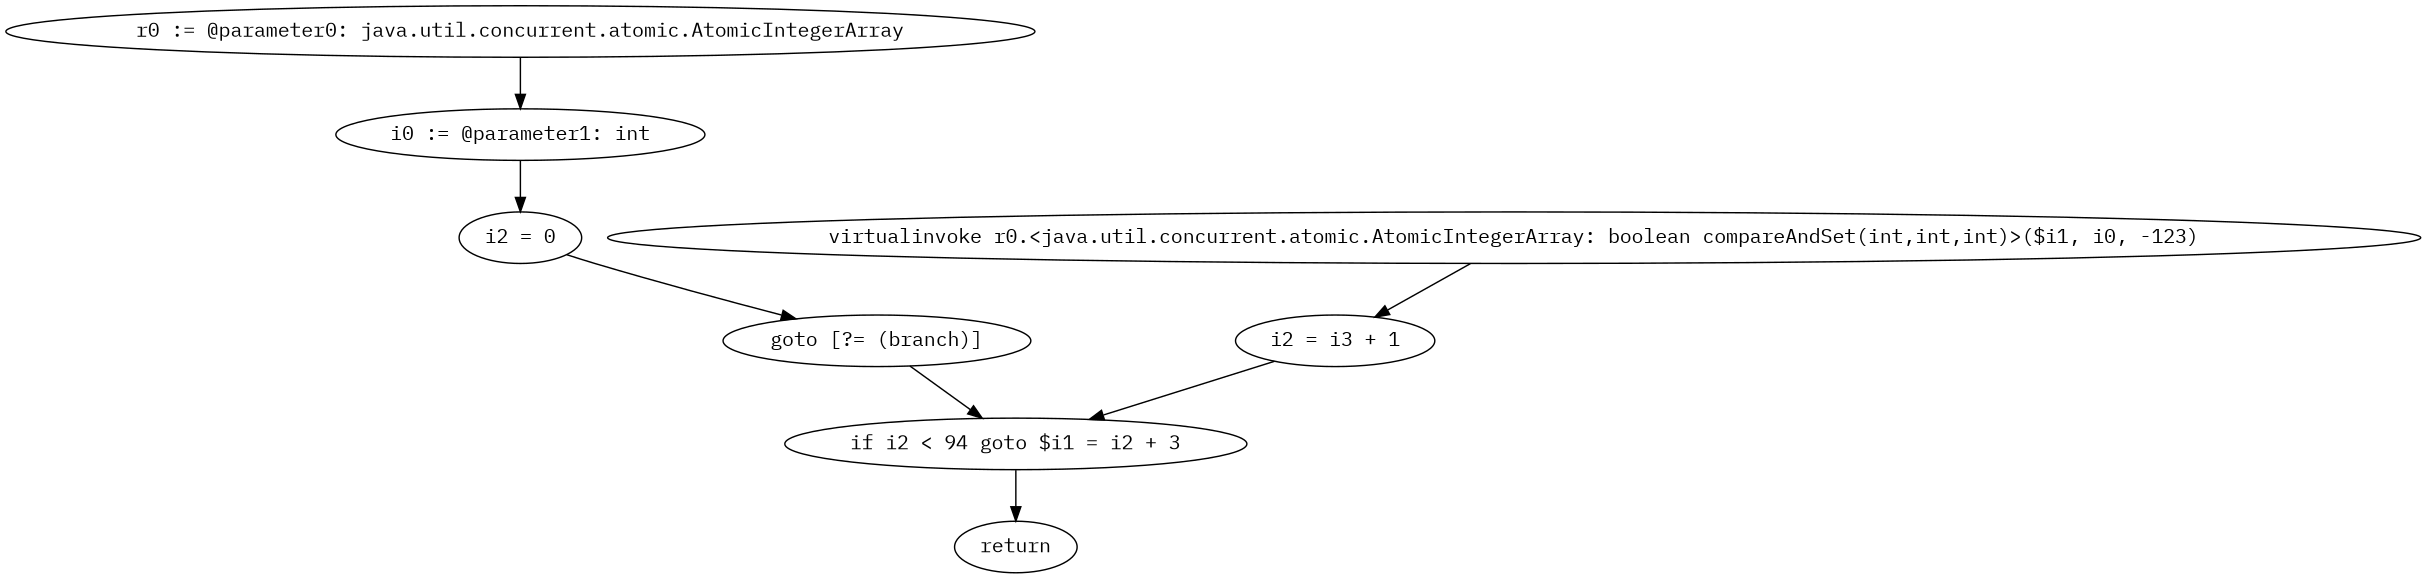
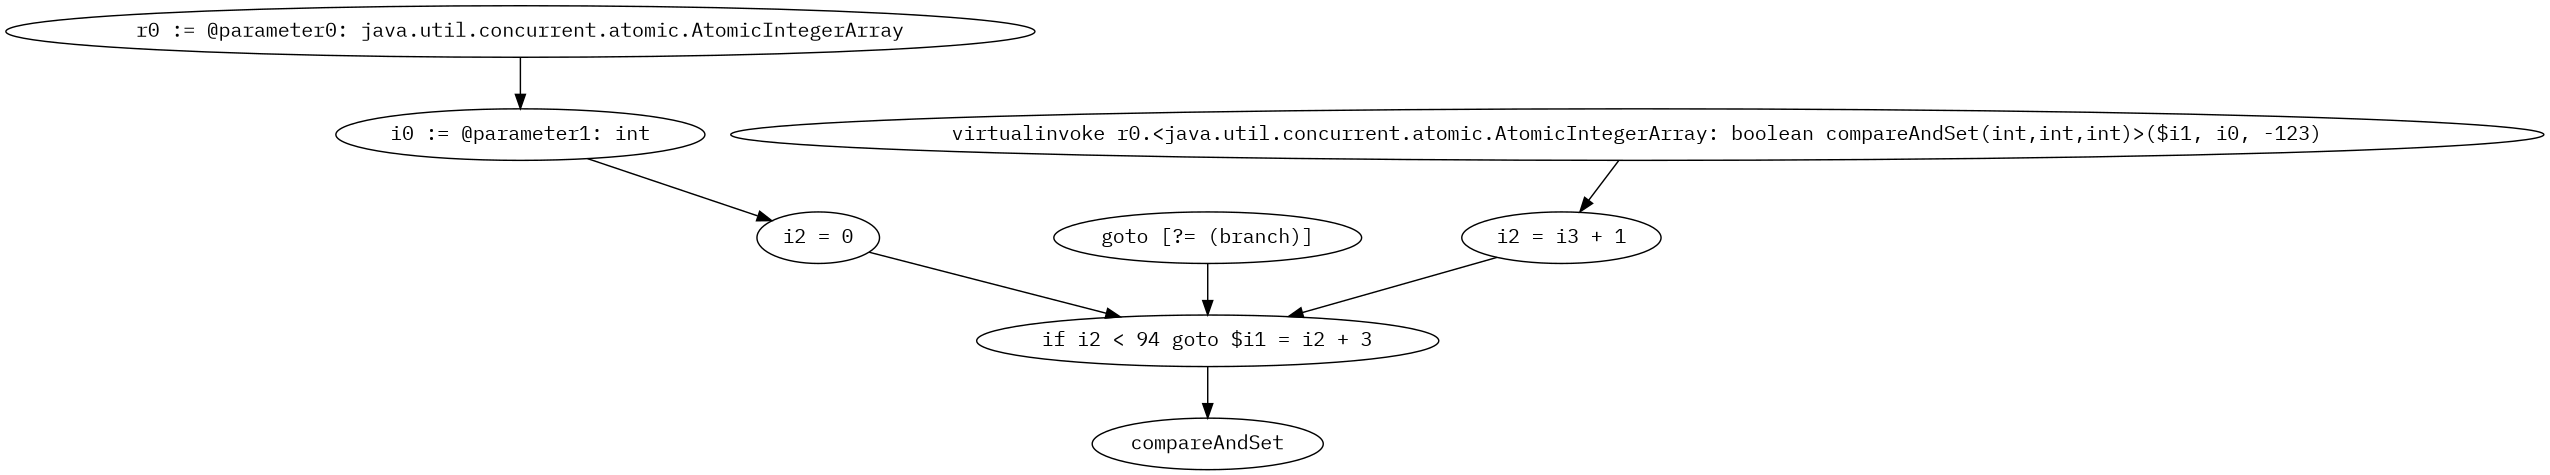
(674, 286) -> (988, 283)
(1016, 547) -> (1208, 444)
